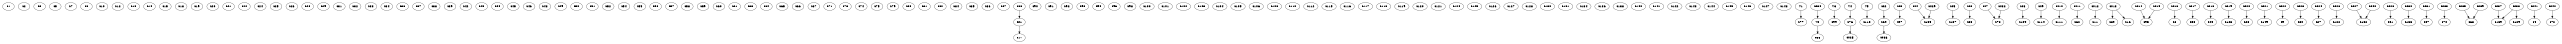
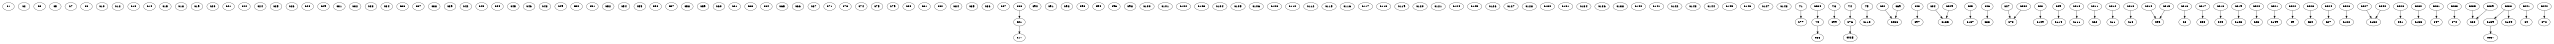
(1884, 13) -> (1888, 13)
(2498, 13) -> (2491, 29)
(2112, 22) -> none
